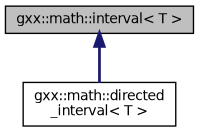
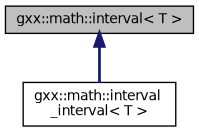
(99, 104) -> (99, 104)
